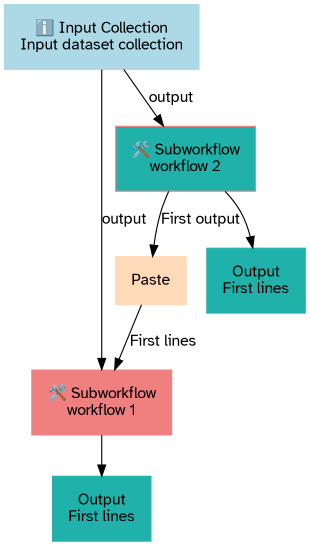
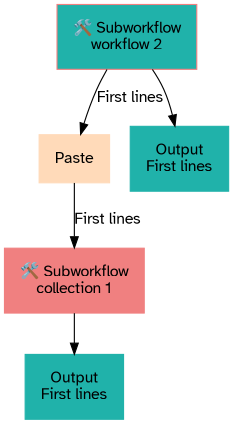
(102, 37) -> none
(201, 220) -> (130, 98)
(102, 402) -> (74, 281)
